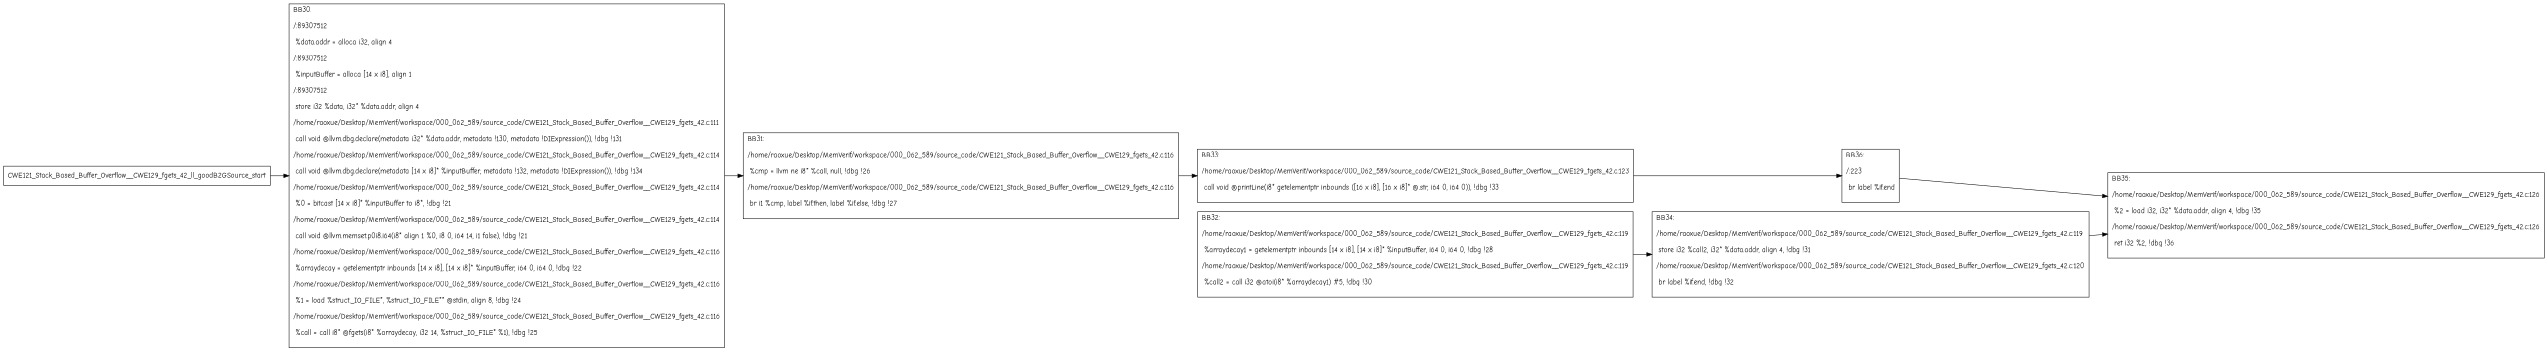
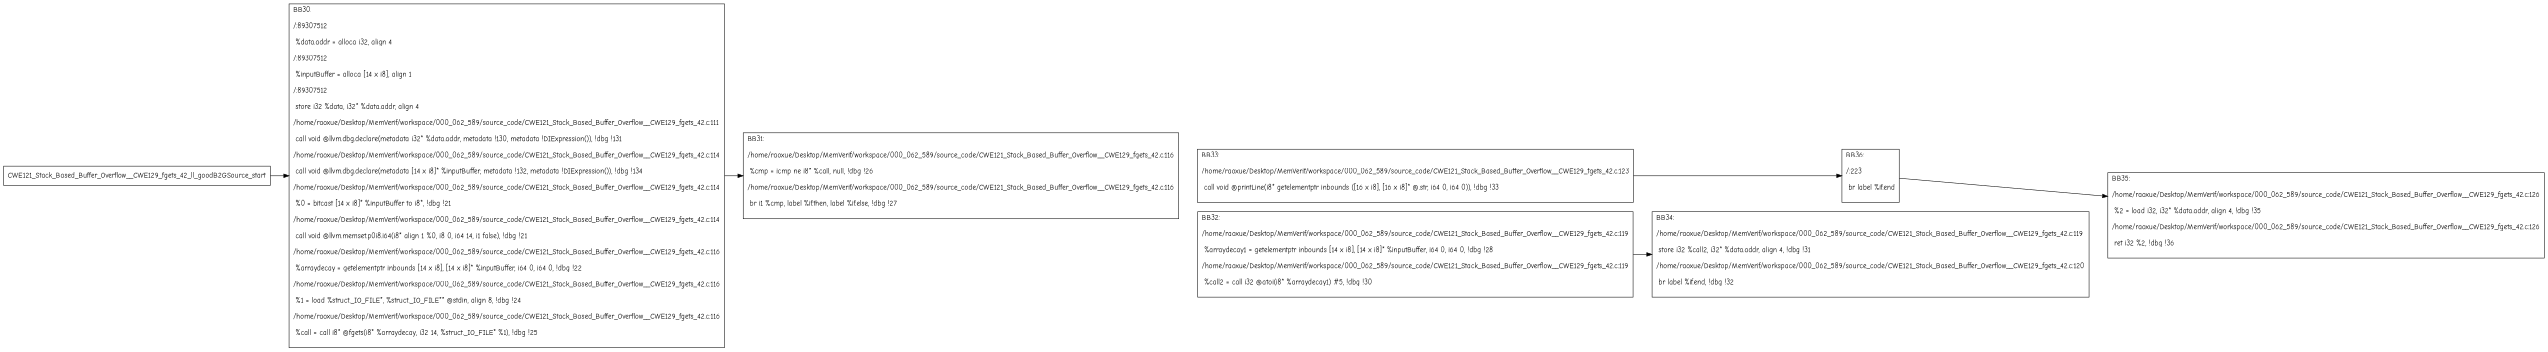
(809, 171) -> (810, 171)
(1185, 176) -> none
(2096, 235) -> none
